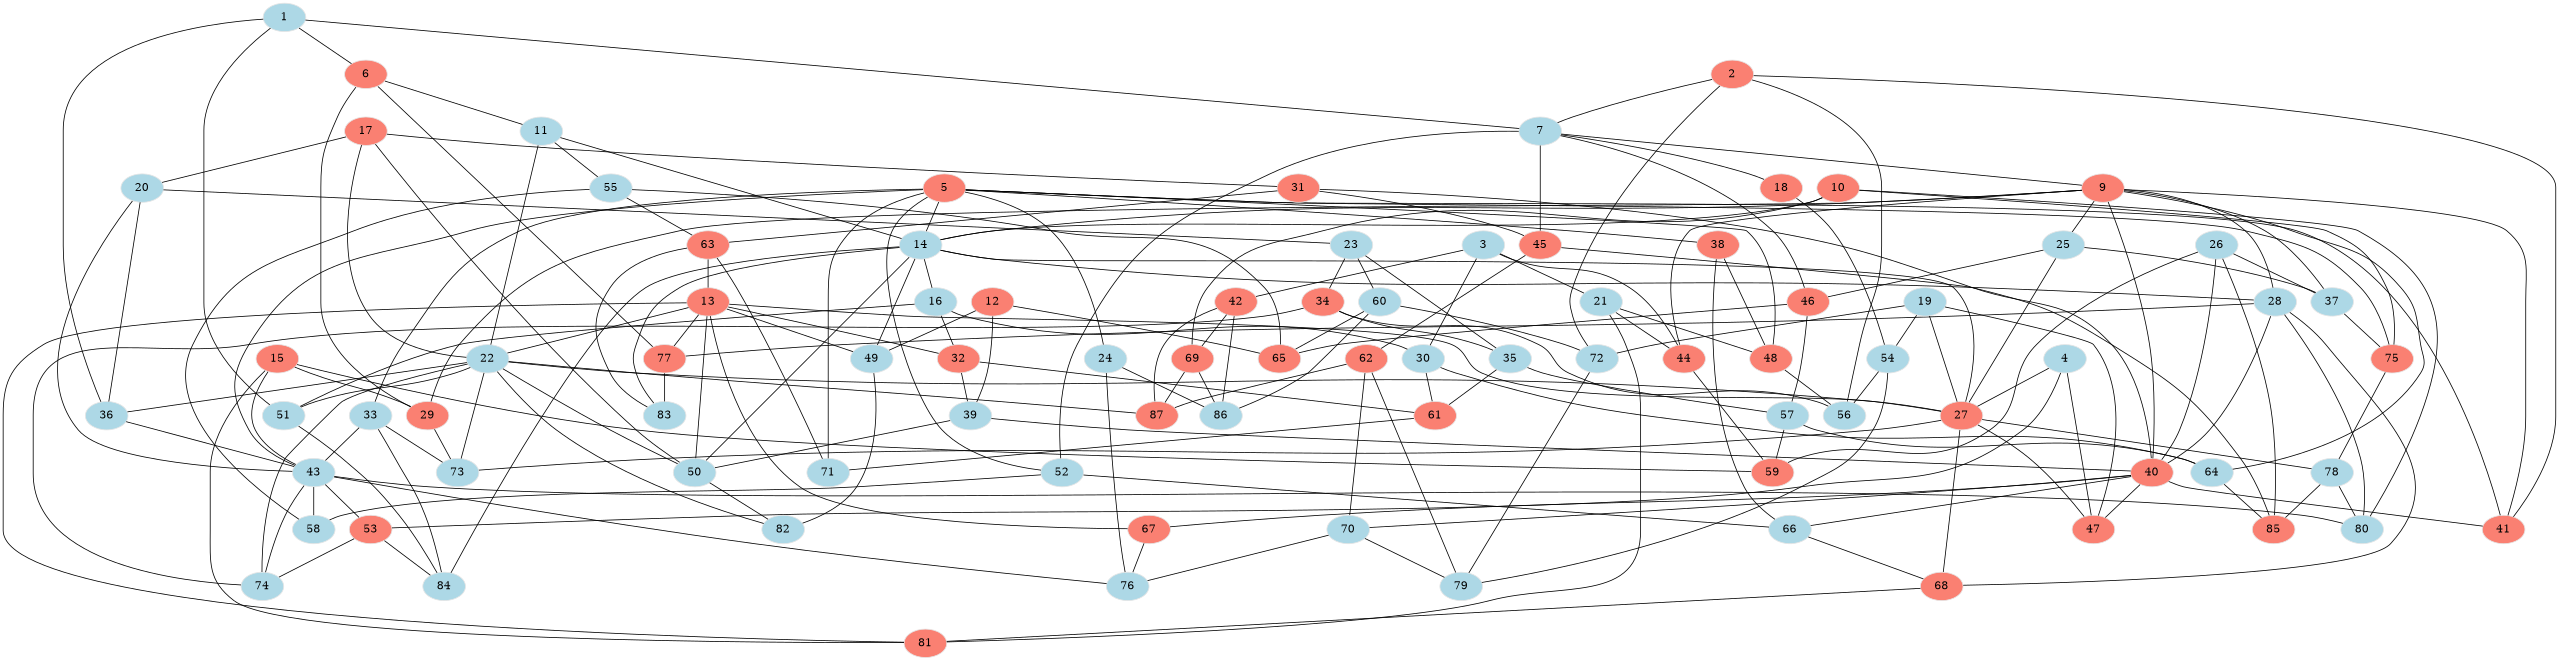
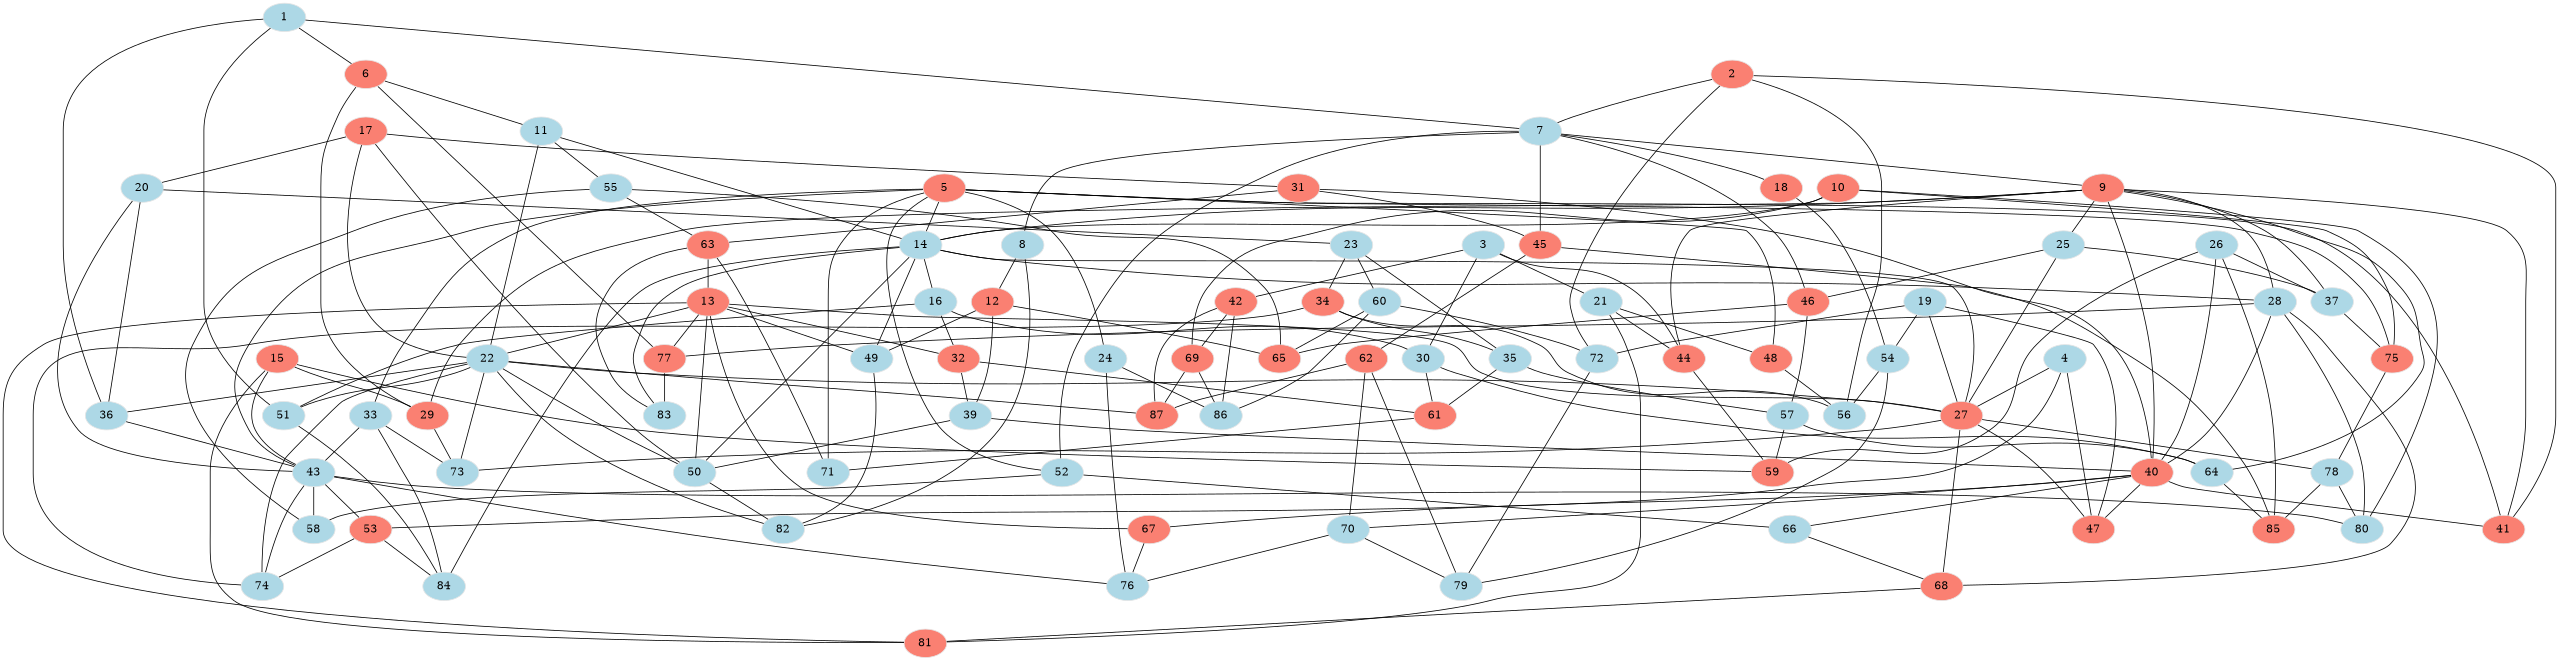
none -> (1023, 245)
(1718, 245) -> none
